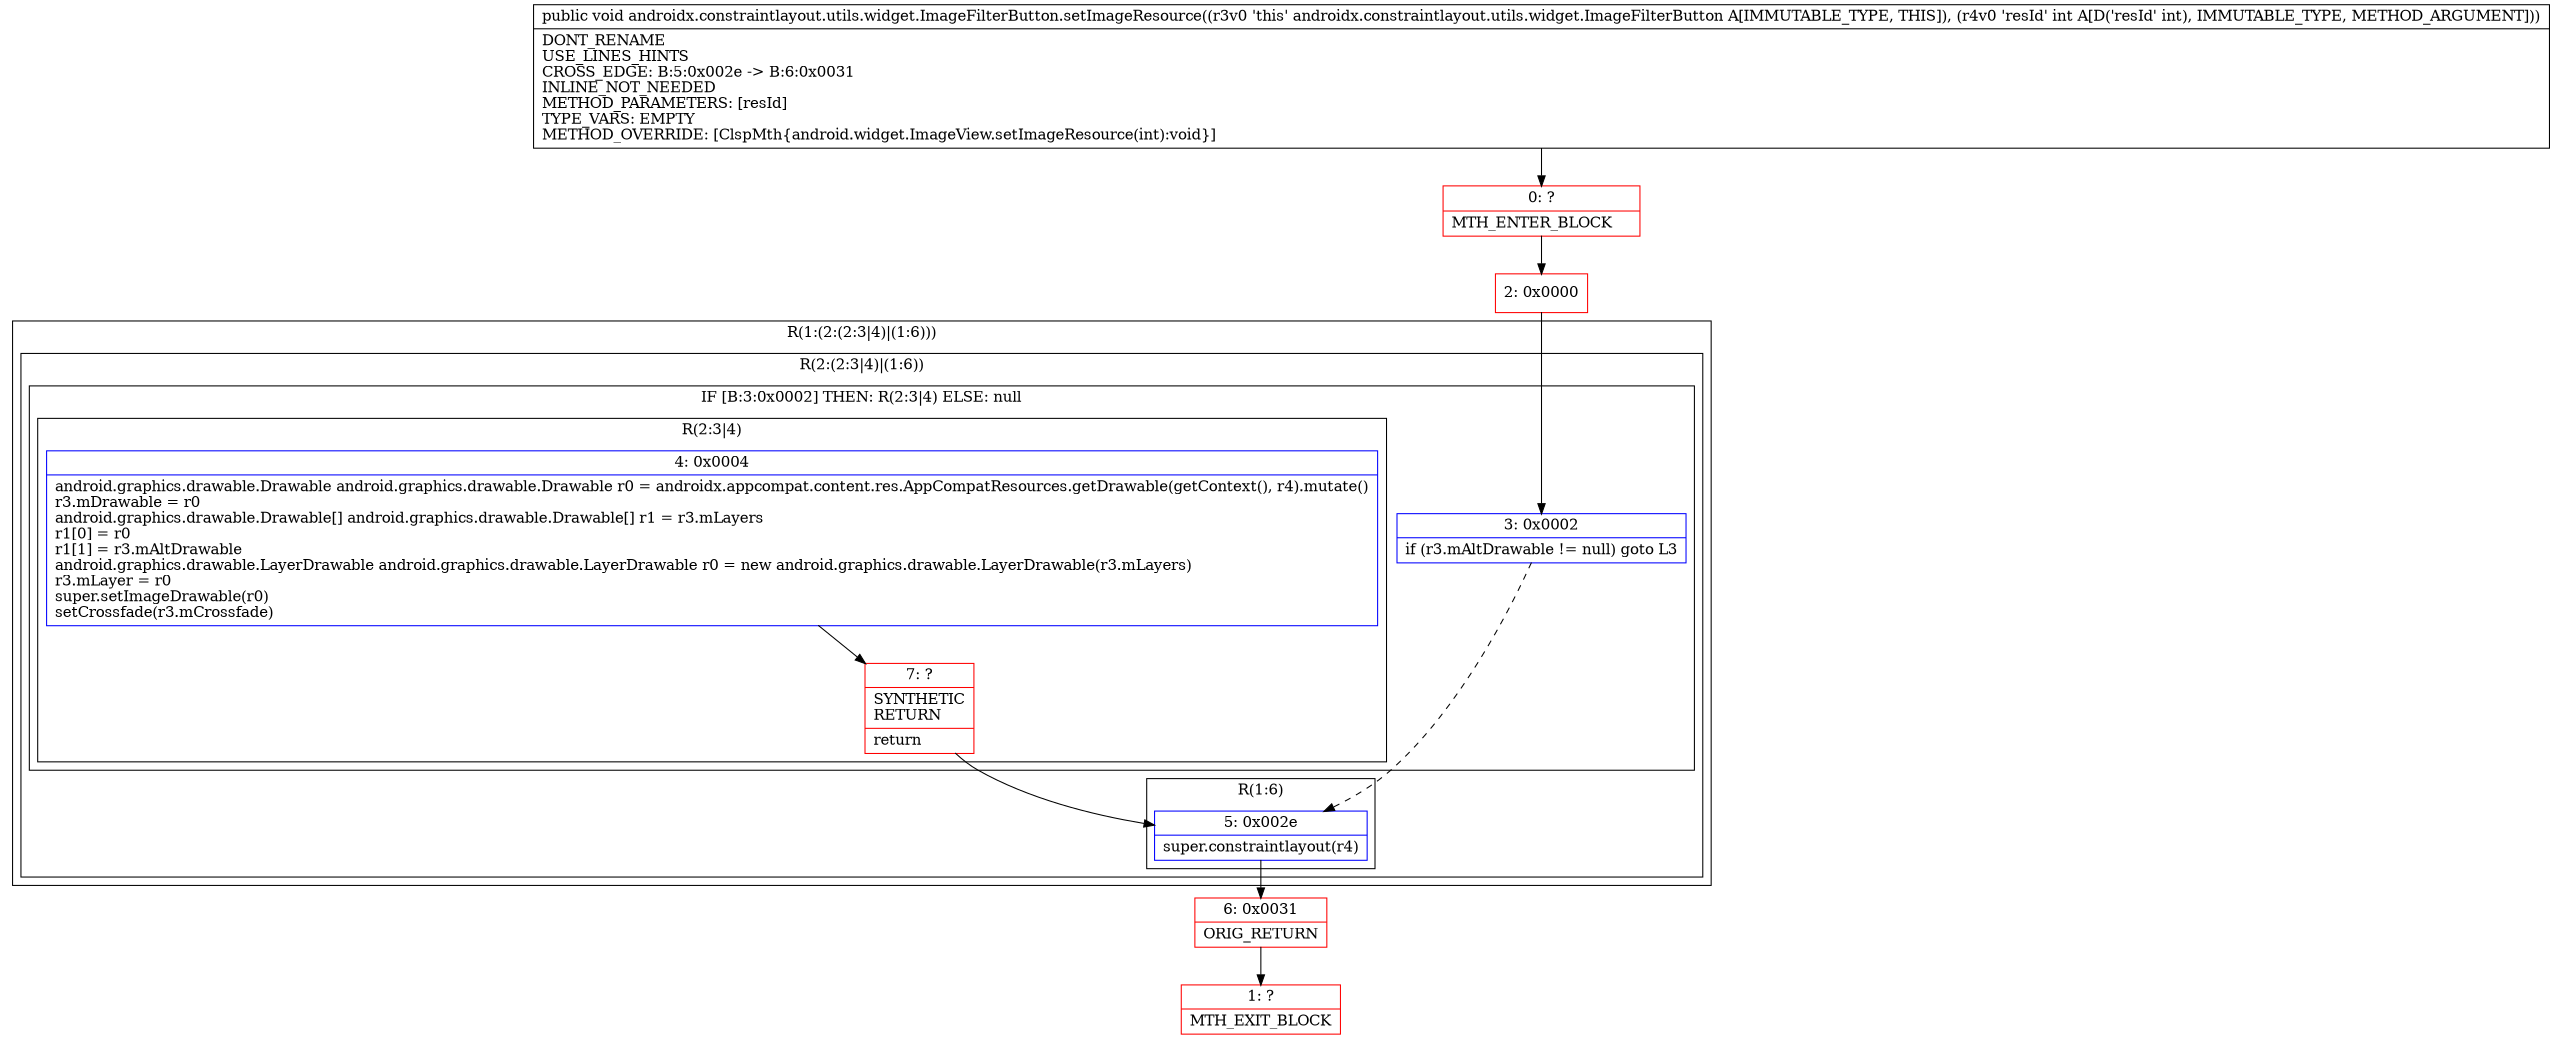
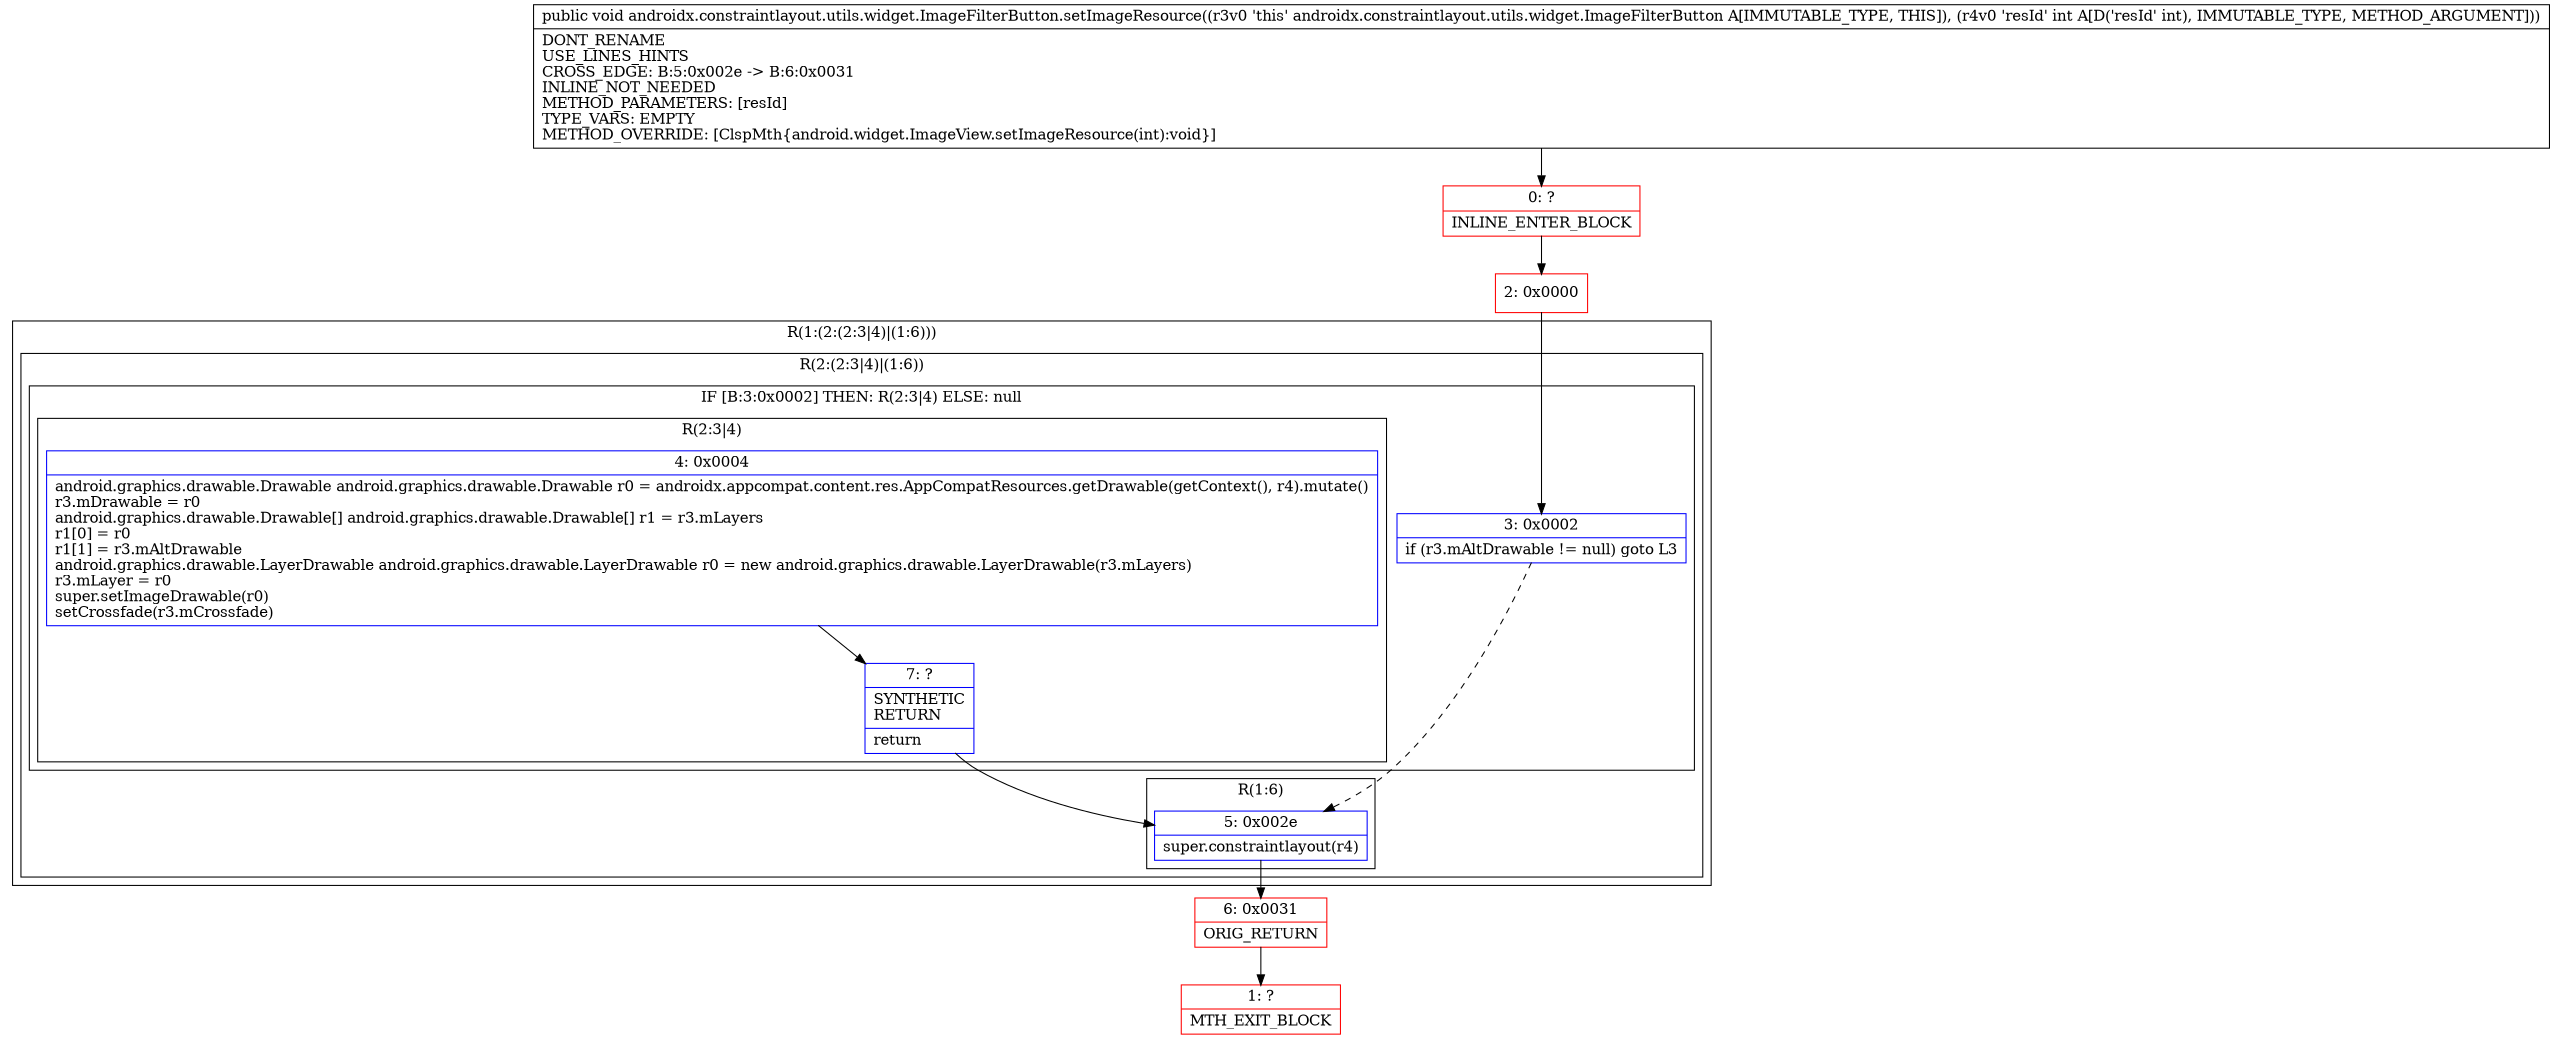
(1532, 223) -> (1542, 223)
(919, 708) -> (919, 708)
